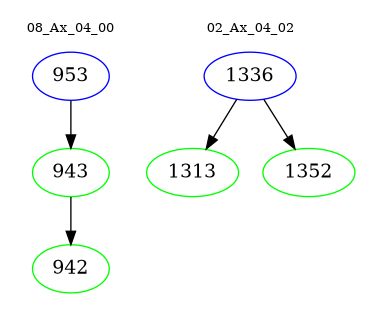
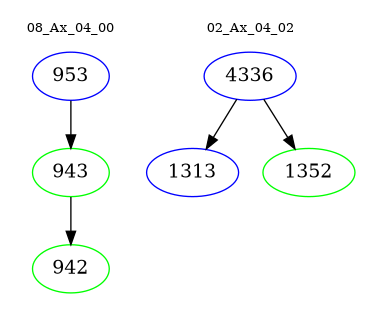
(250, 76) -> (250, 76)
(193, 173) -> (193, 173)
